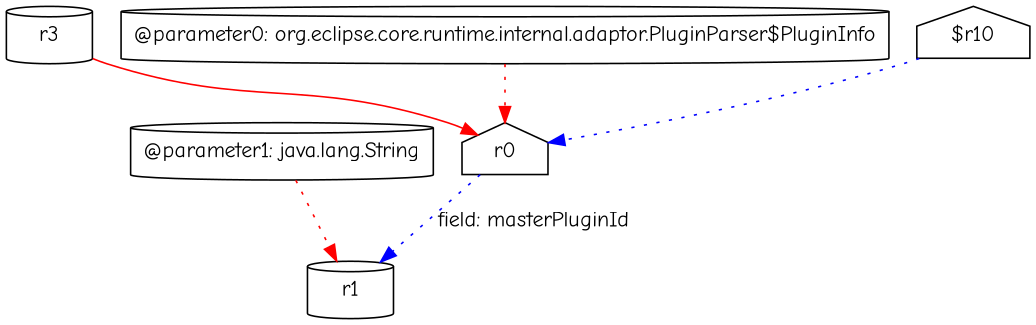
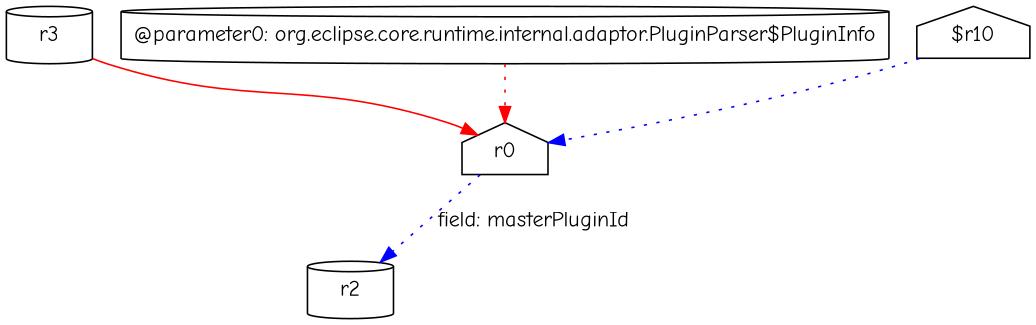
(282, 151) -> none
(350, 290) -> (350, 290)
